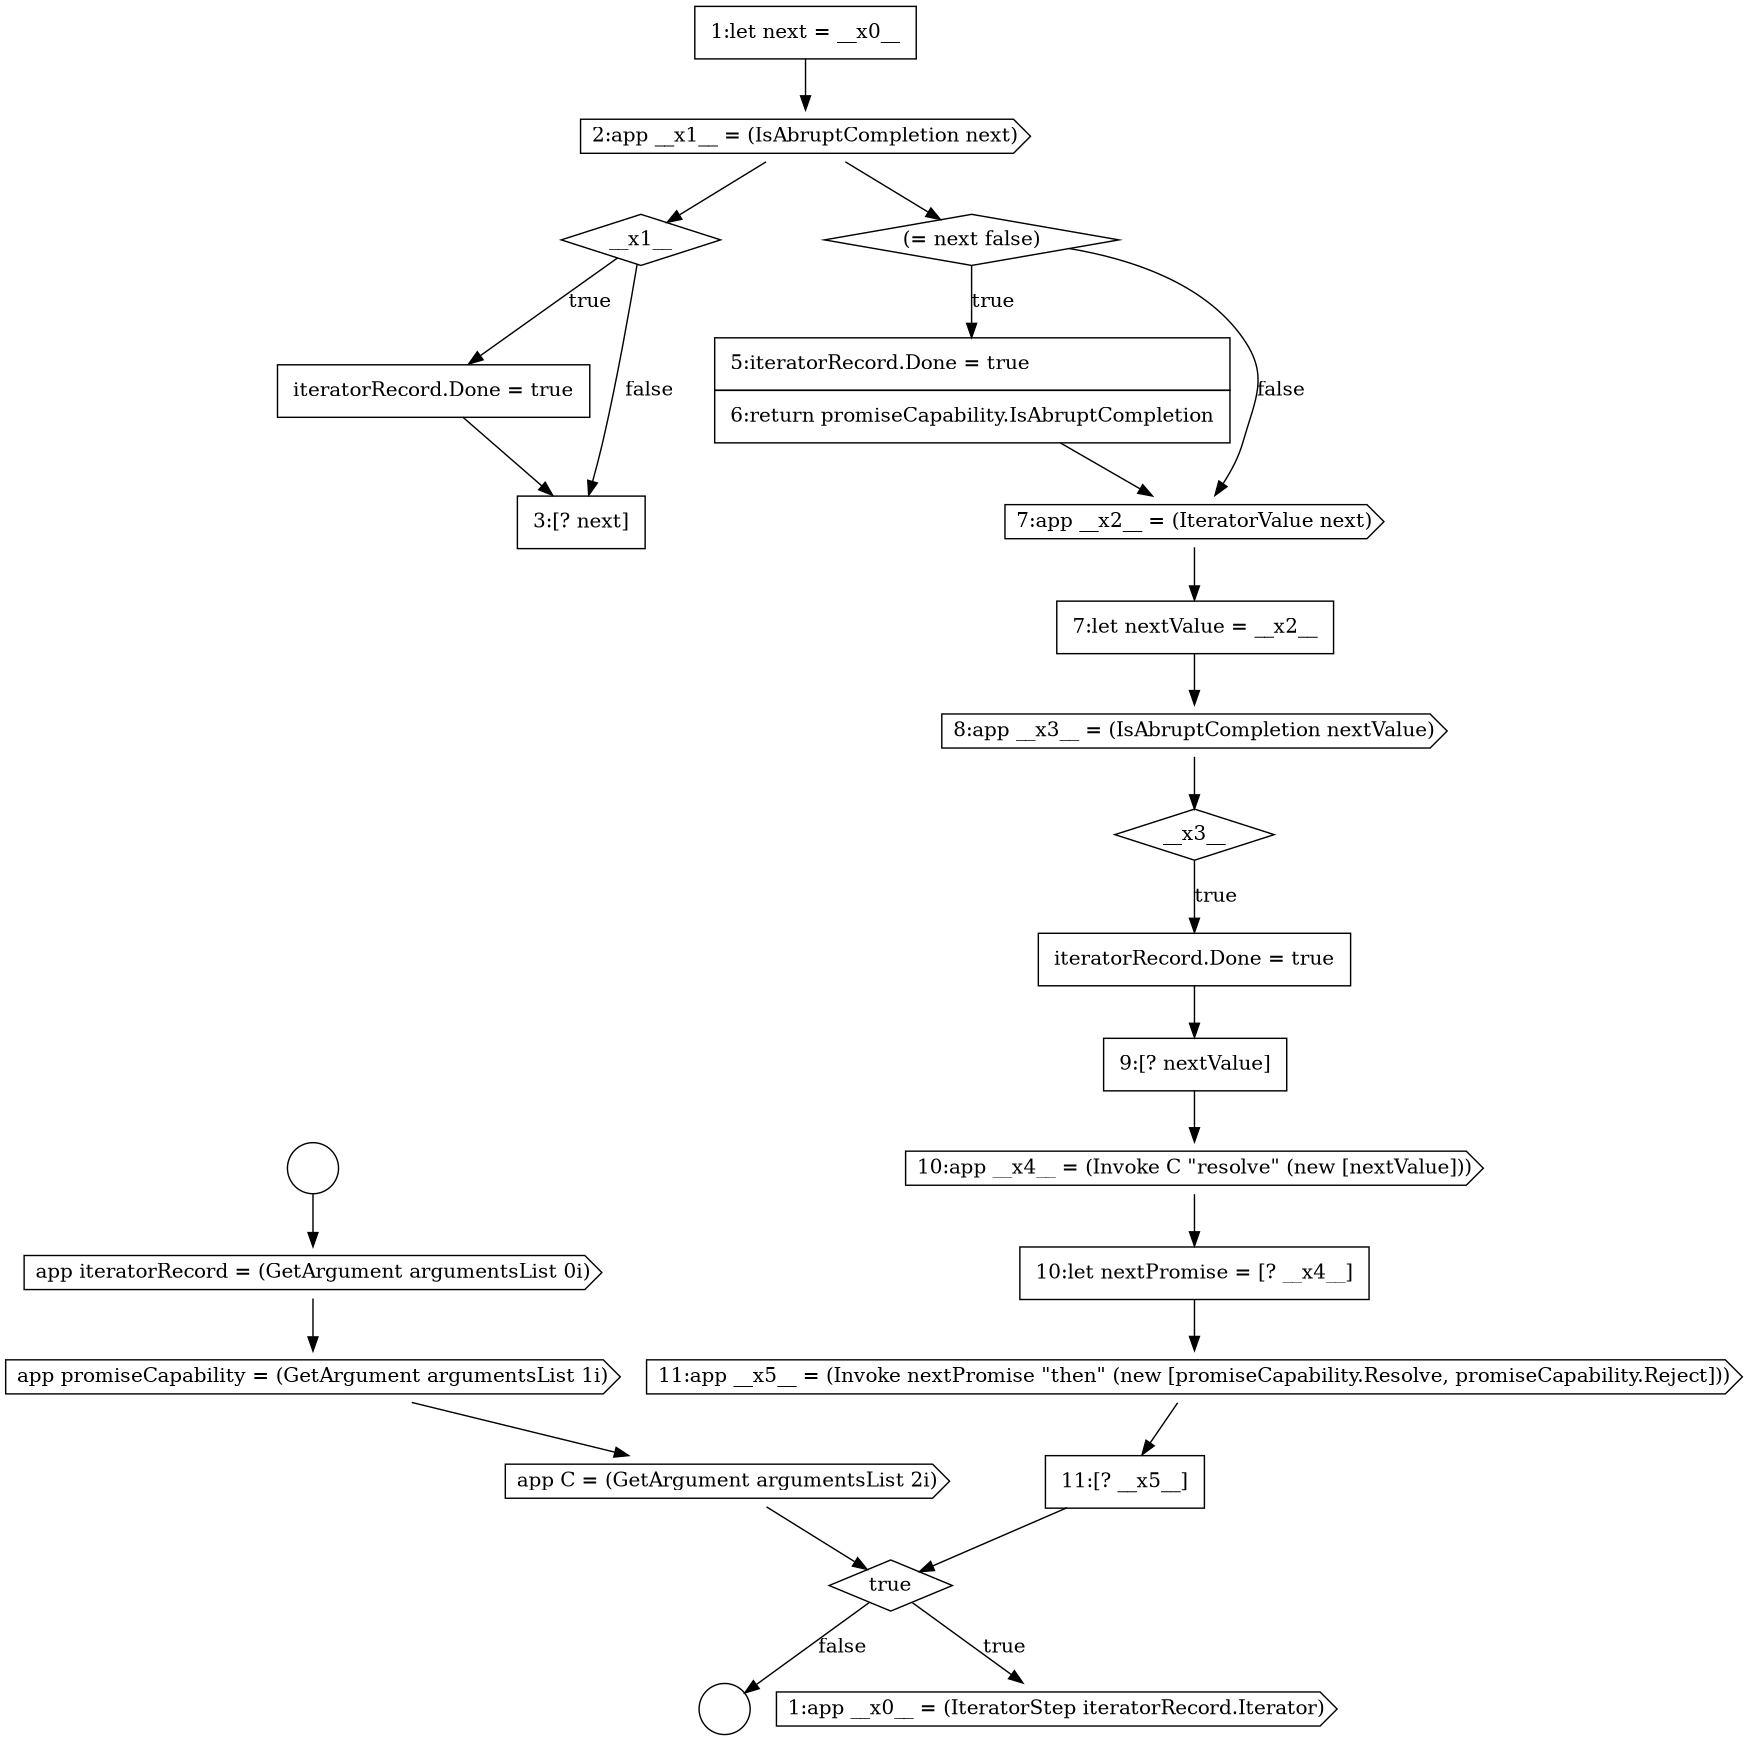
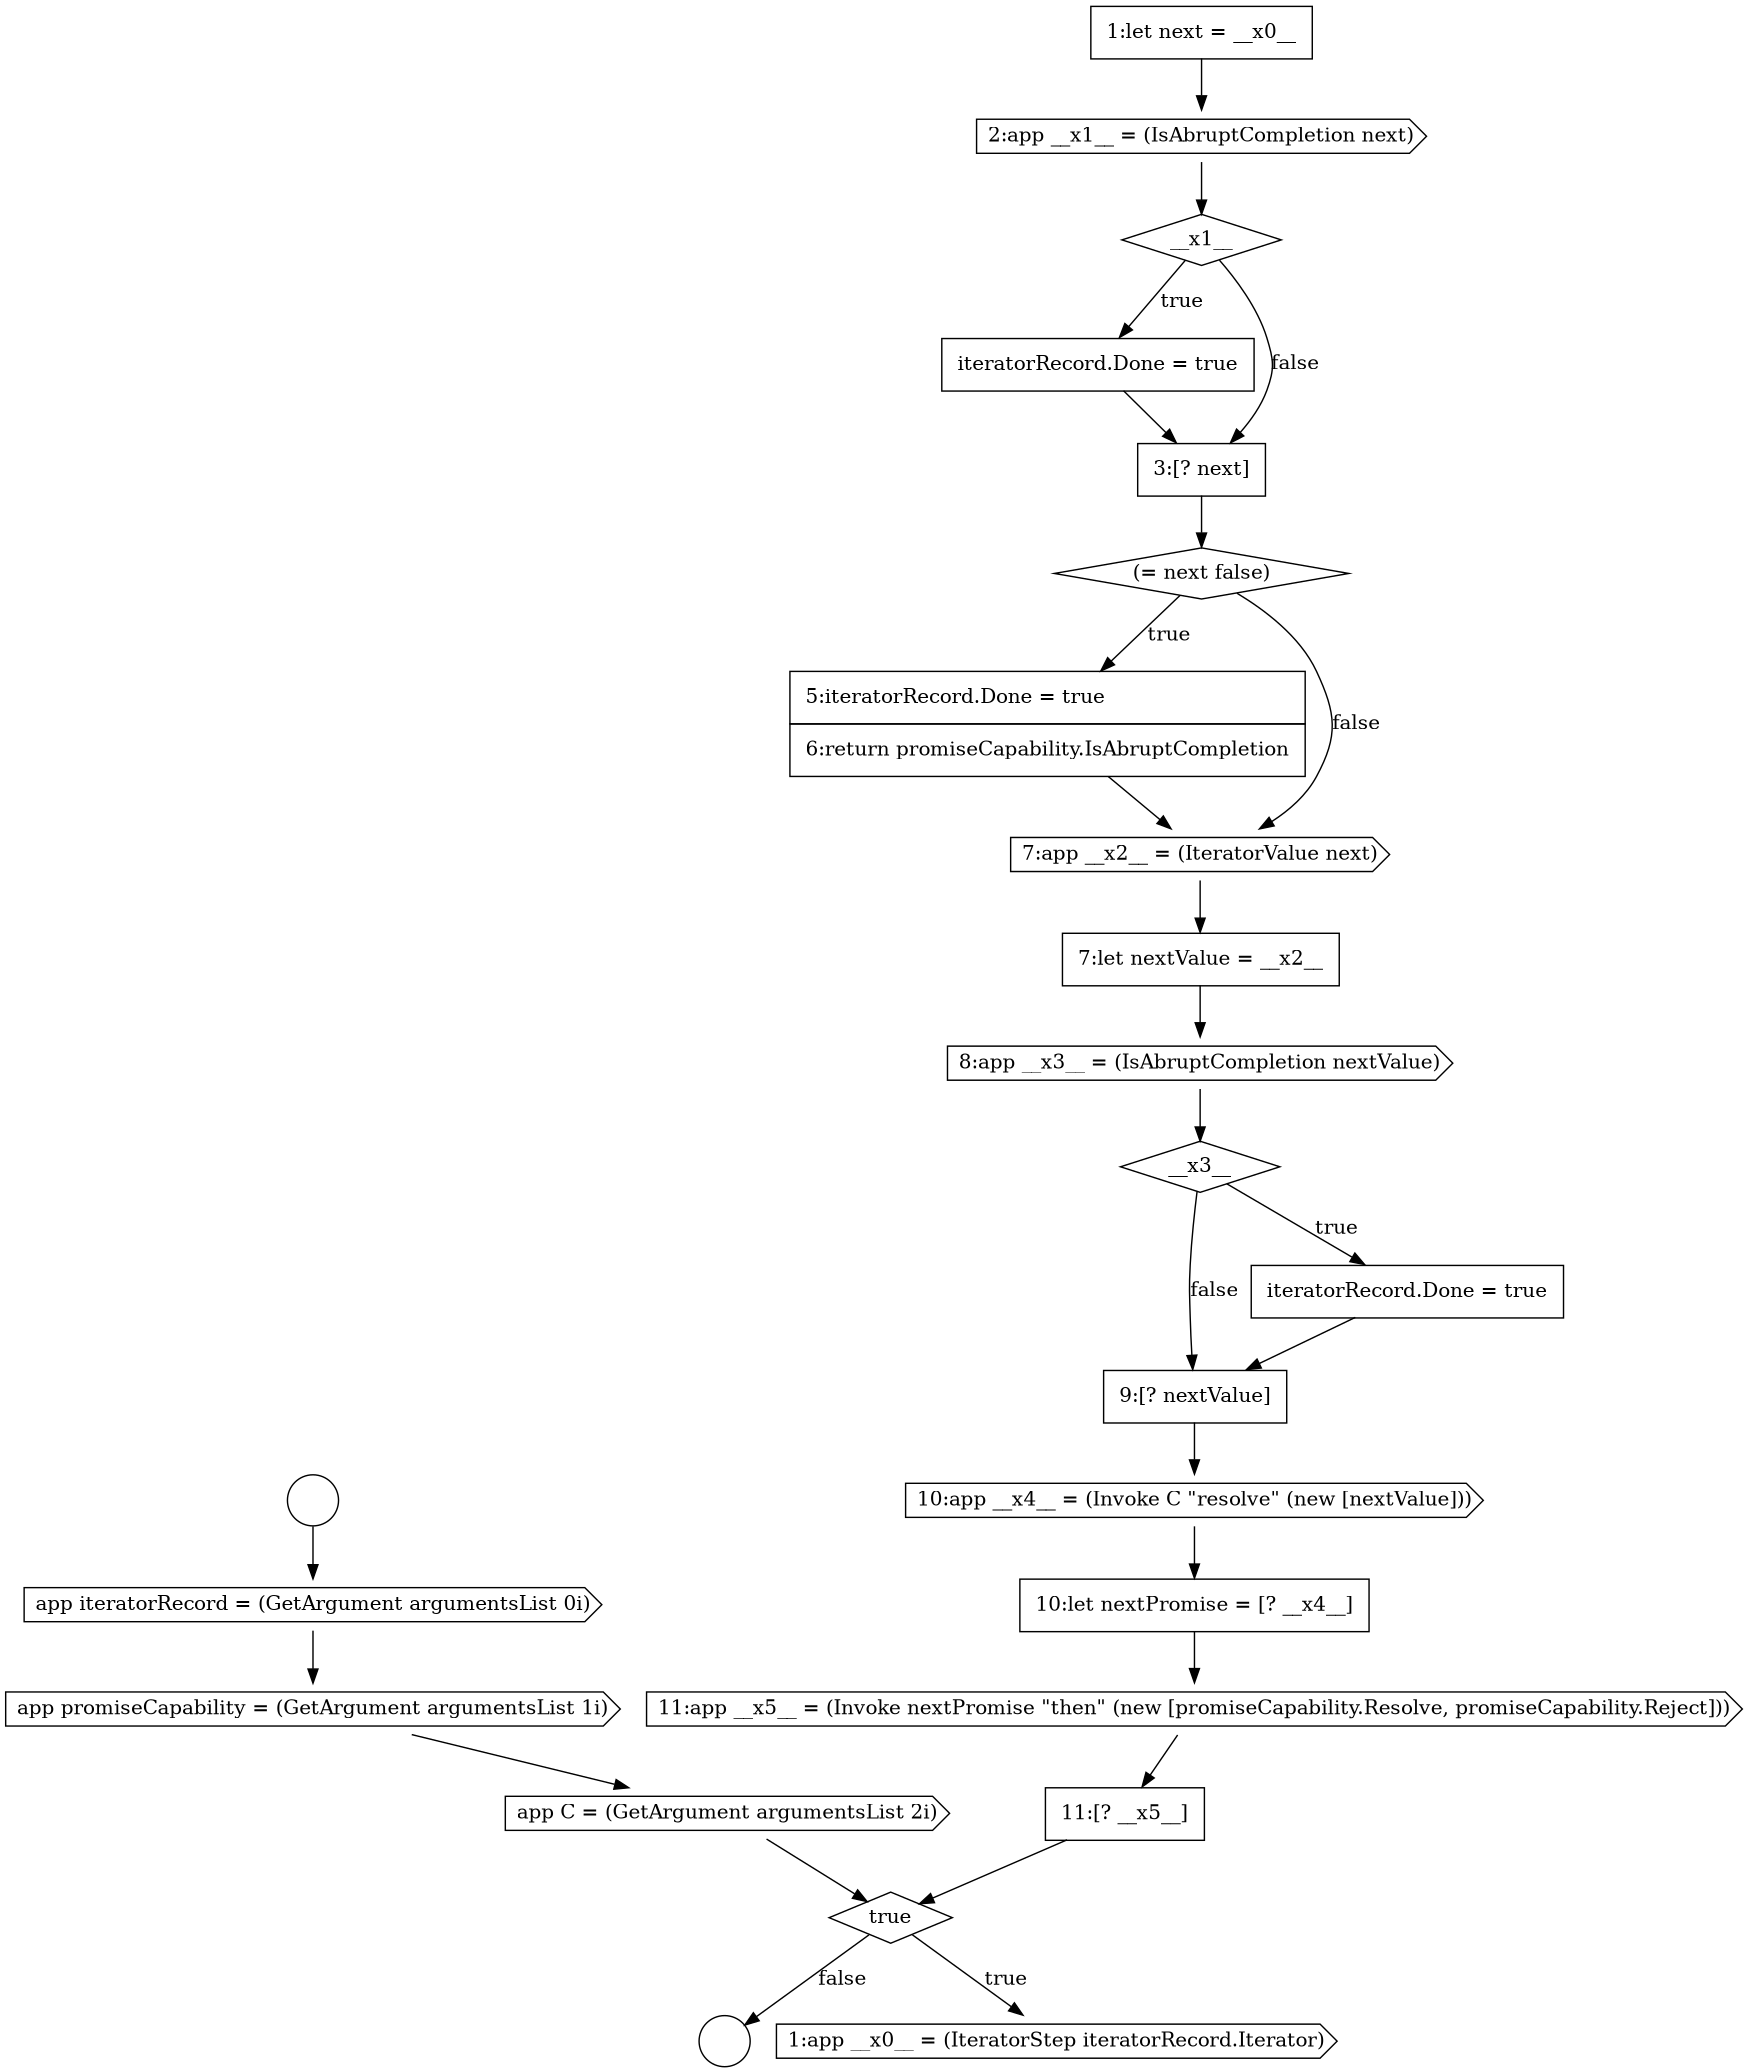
(887, 187) -> (1202, 514)
none -> (1190, 1273)
